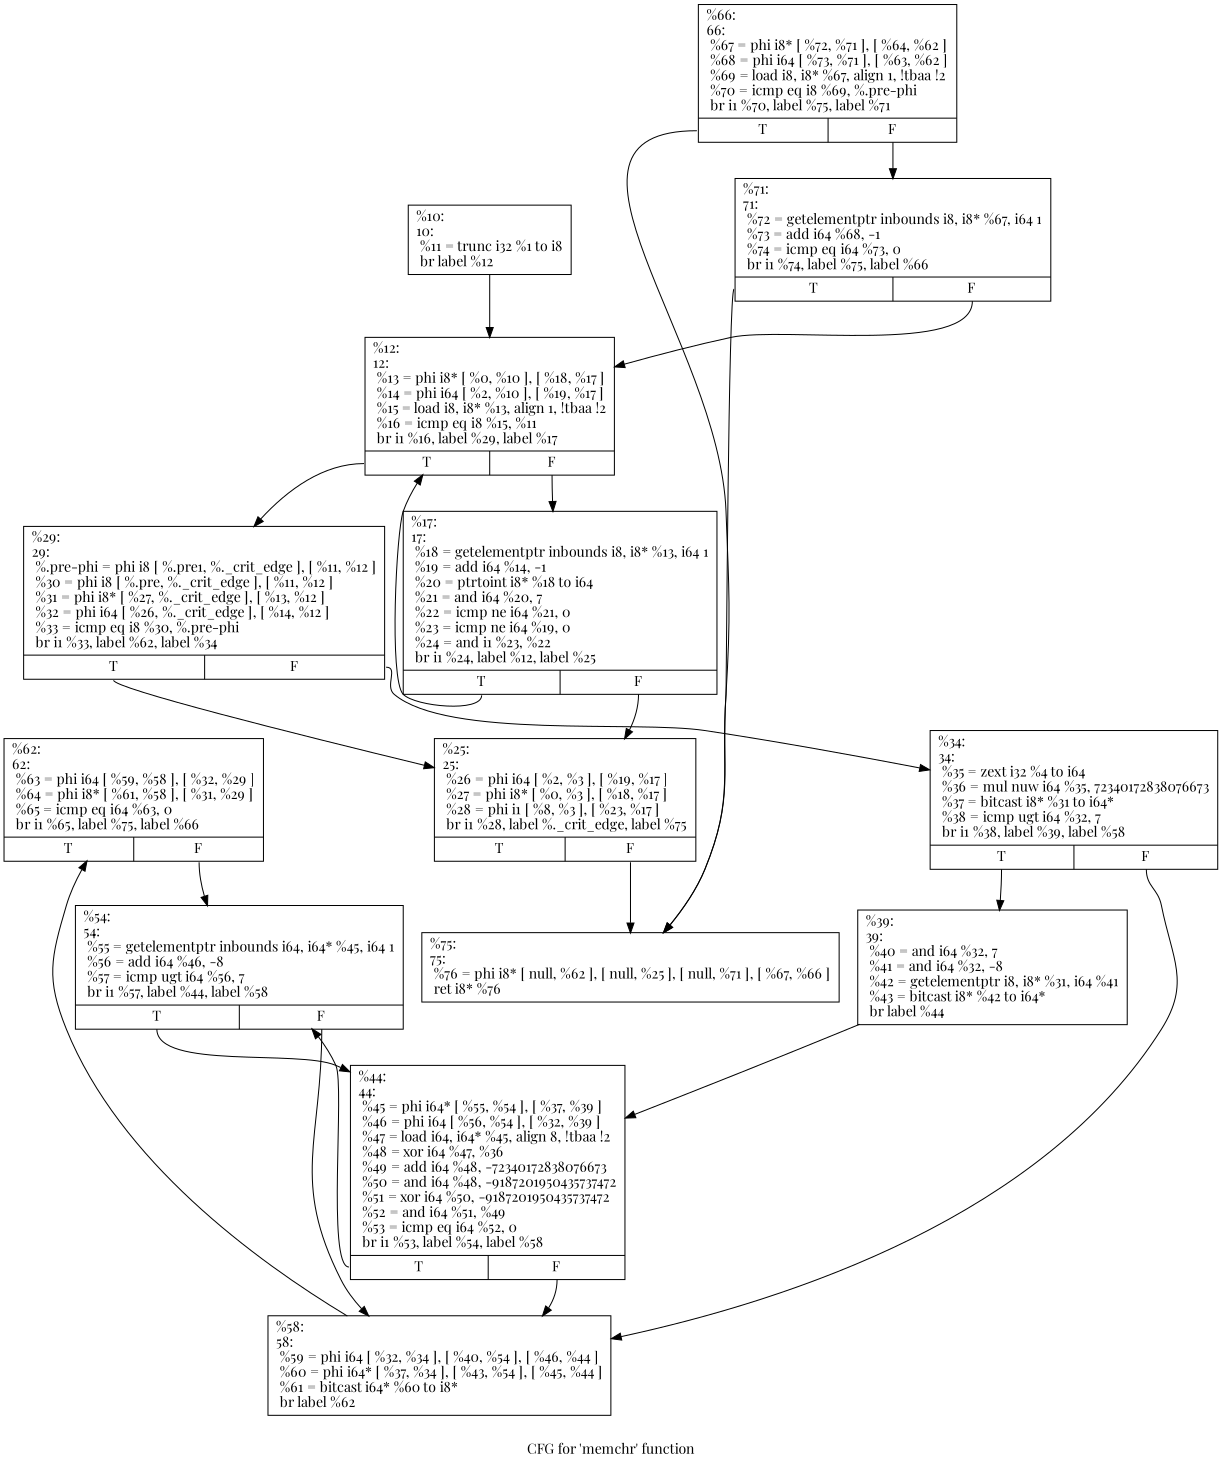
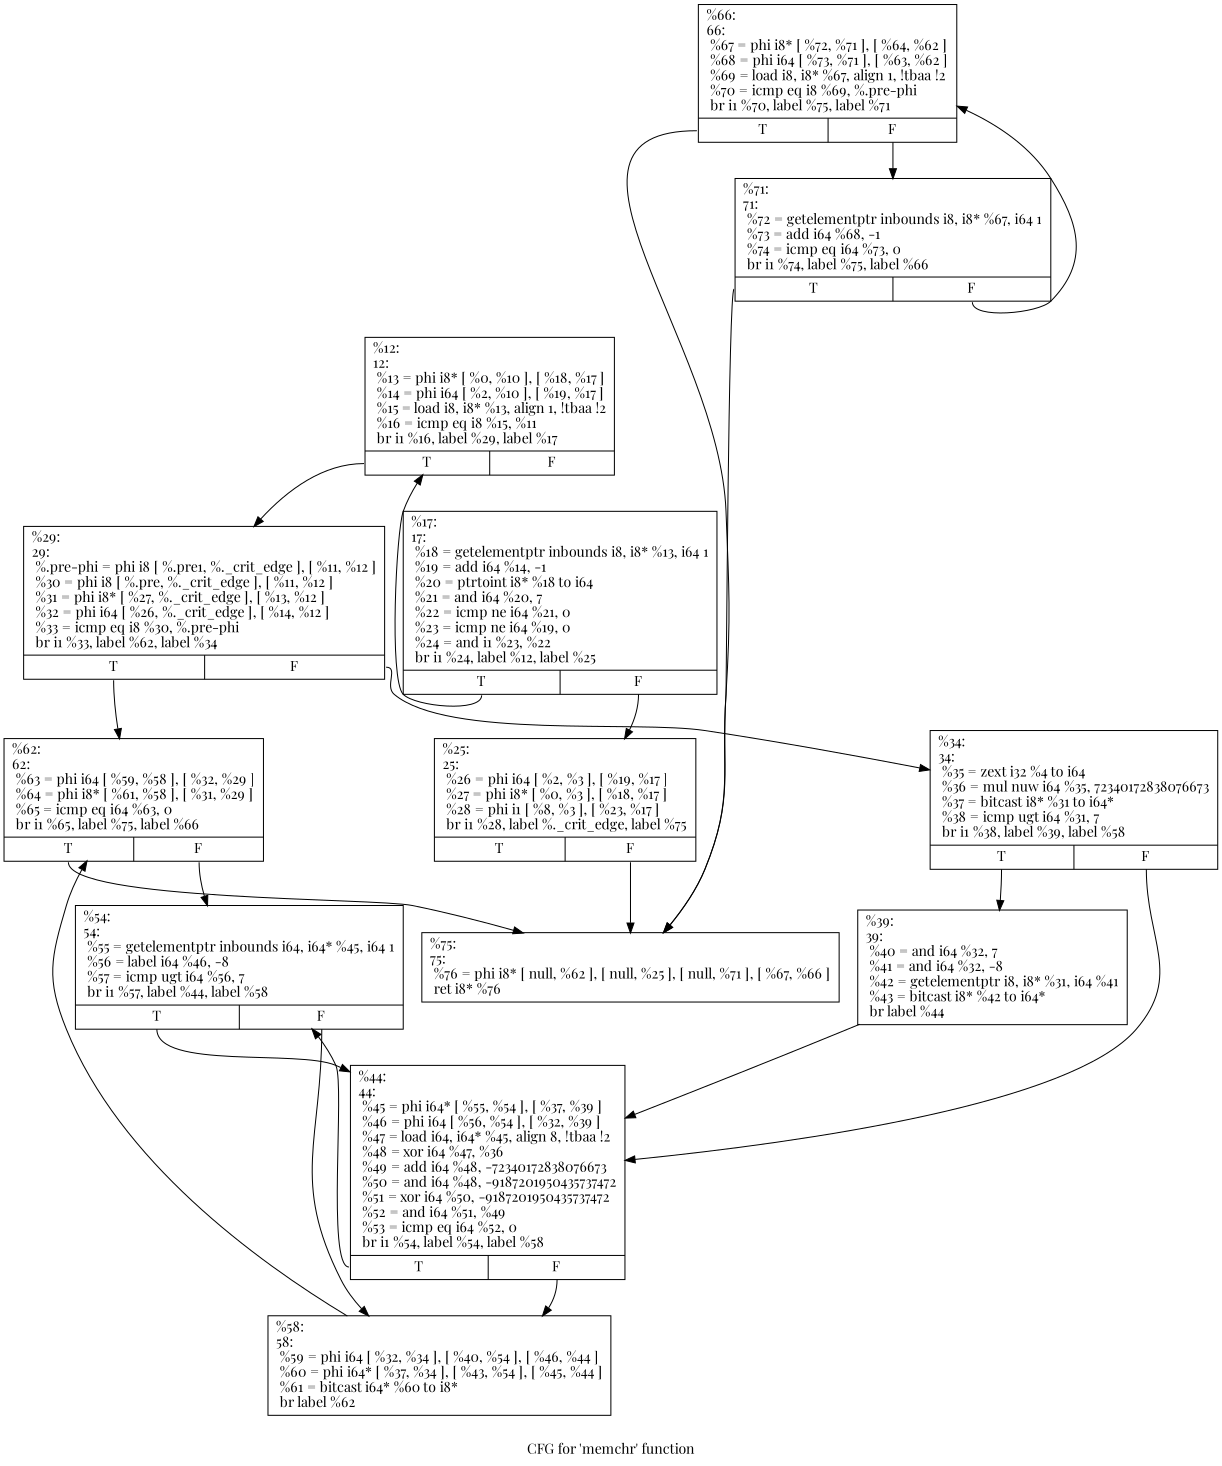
(490, 240) -> none
(803, 335) -> (1074, 228)
(552, 488) -> none
(268, 726) -> (115, 705)
(1020, 818) -> (1019, 818)
none -> (289, 899)
(154, 962) -> (156, 962)
(994, 1191) -> (976, 1103)
(451, 1243) -> (451, 1243)
